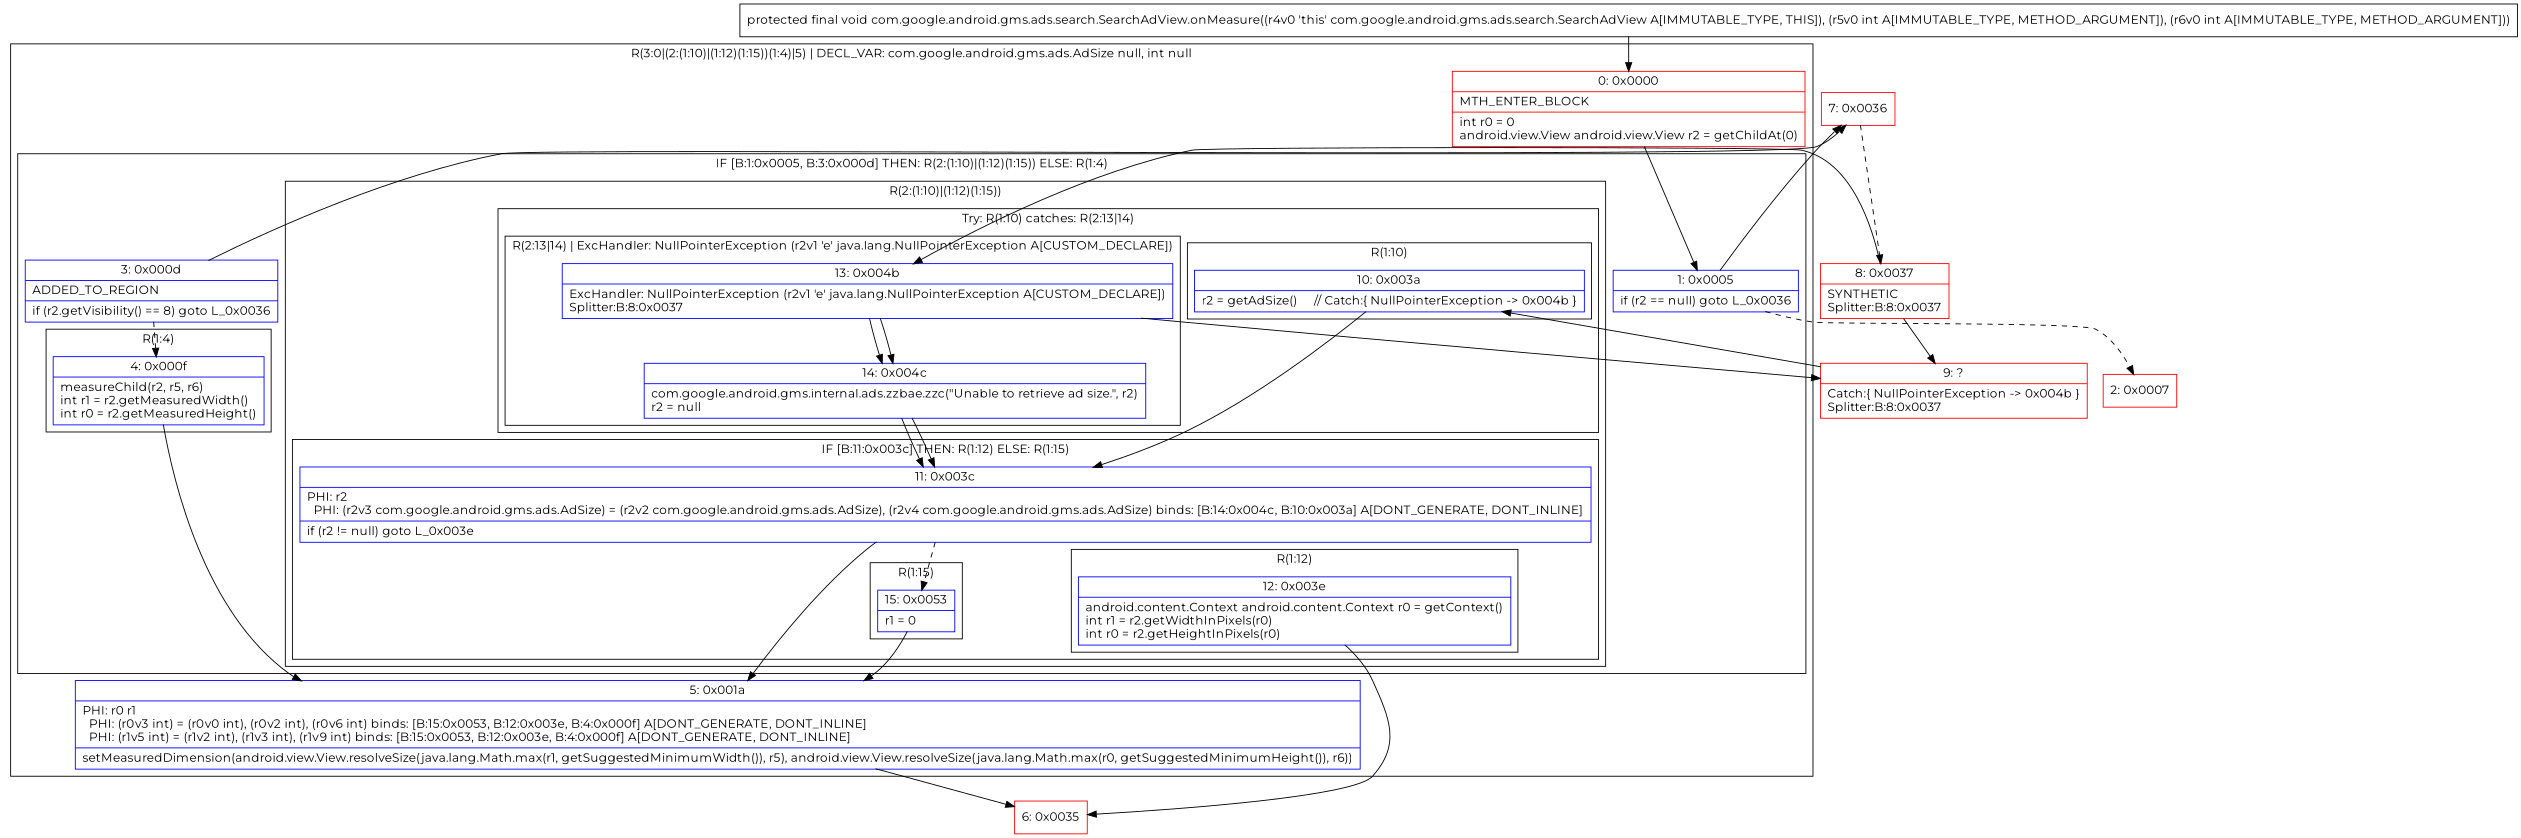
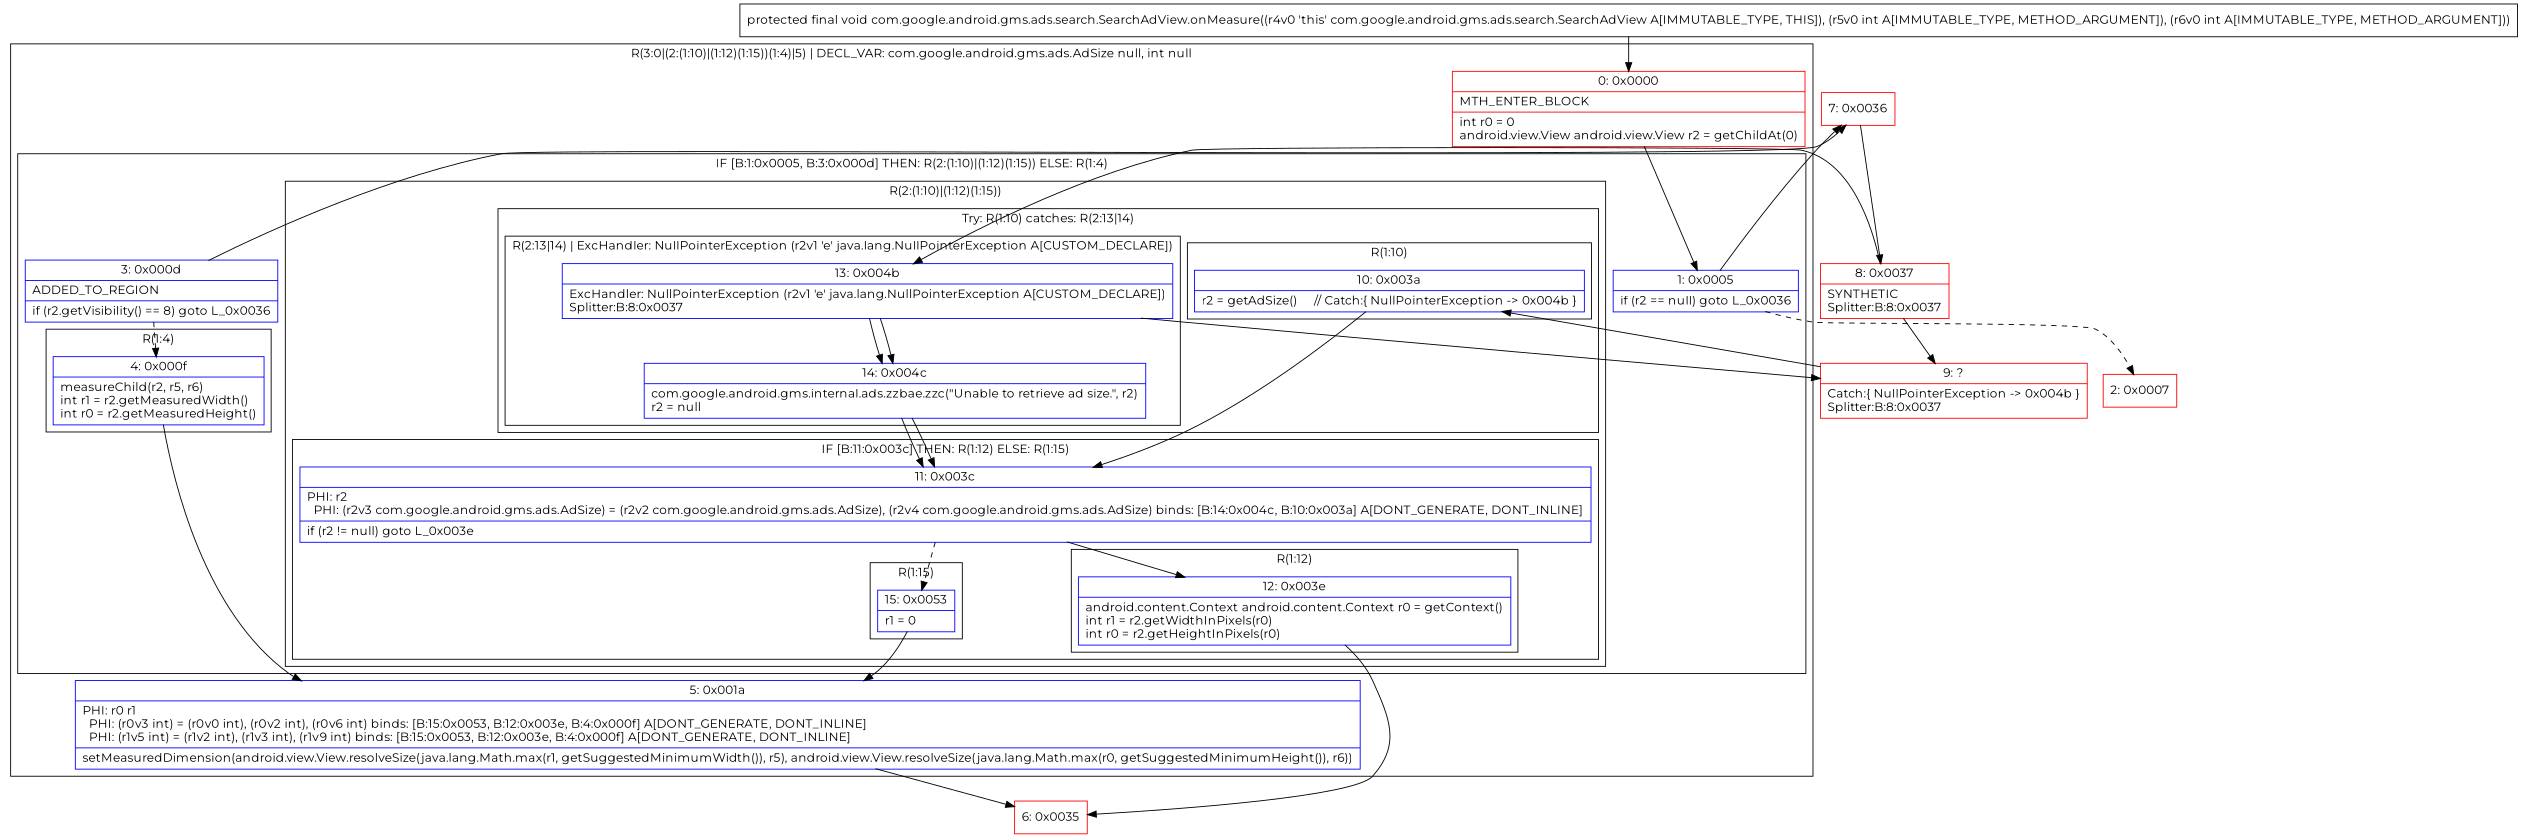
(1870, 190) -> (1870, 190)
(811, 604) -> (1122, 558)
